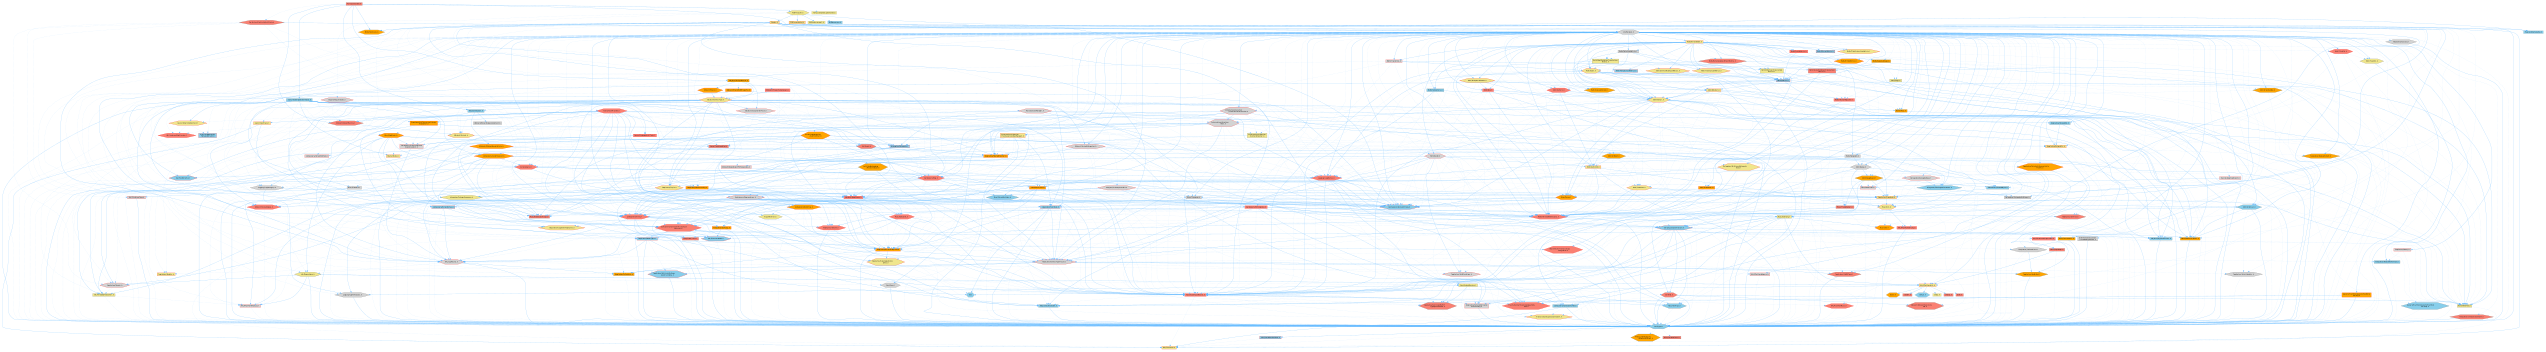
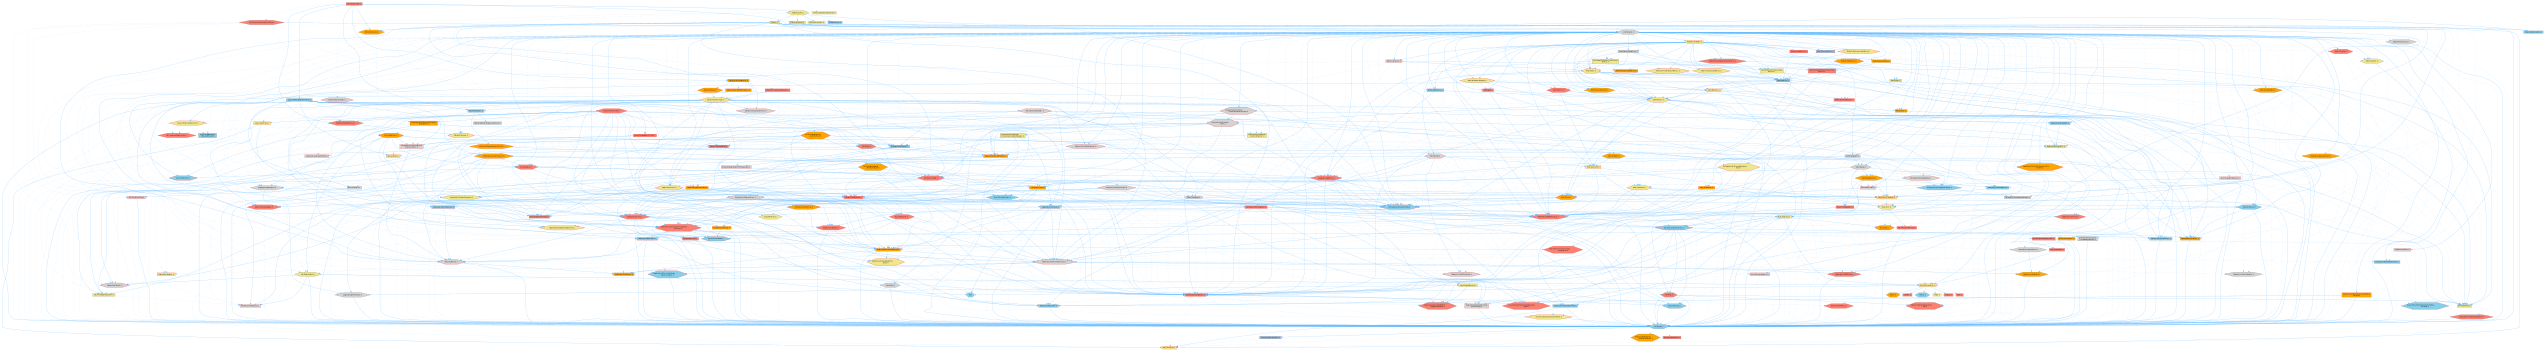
(1626, 71) -> (1626, 71)
